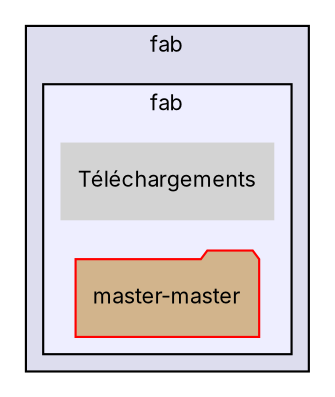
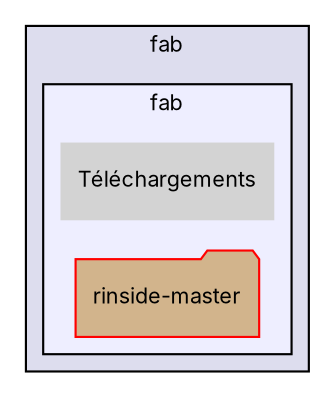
(167, 298) -> (167, 298)
